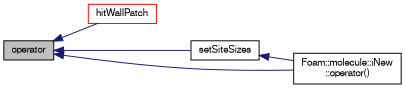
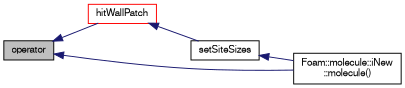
(127, 50) -> (178, 34)
(347, 69) -> (347, 69)
